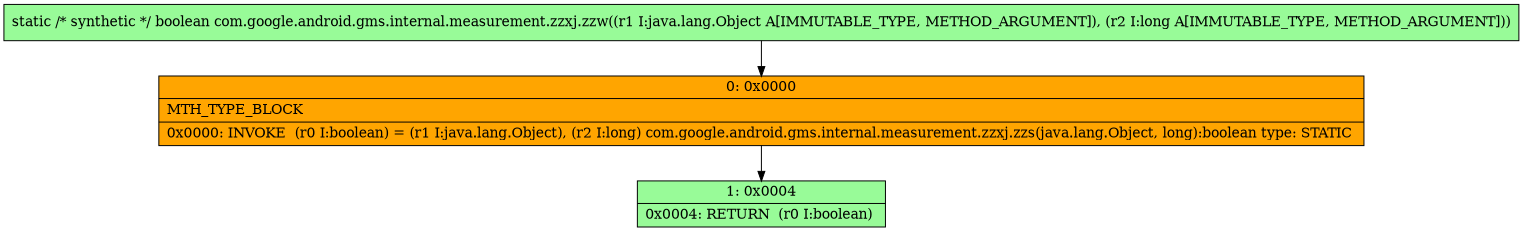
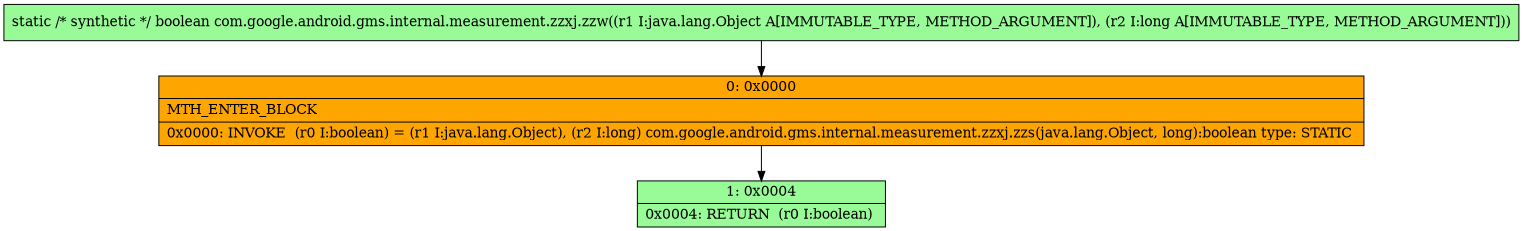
(235, 110) -> (242, 110)
